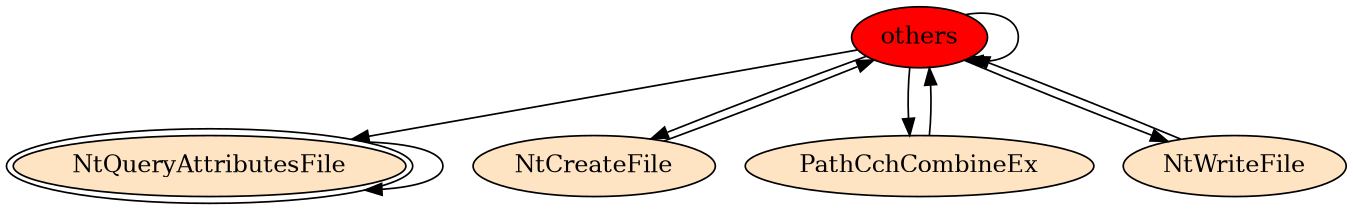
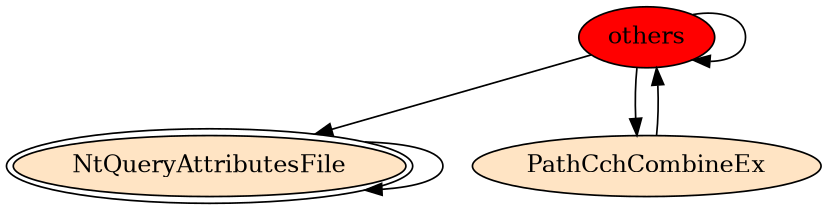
(594, 166) -> none
(1235, 166) -> none
